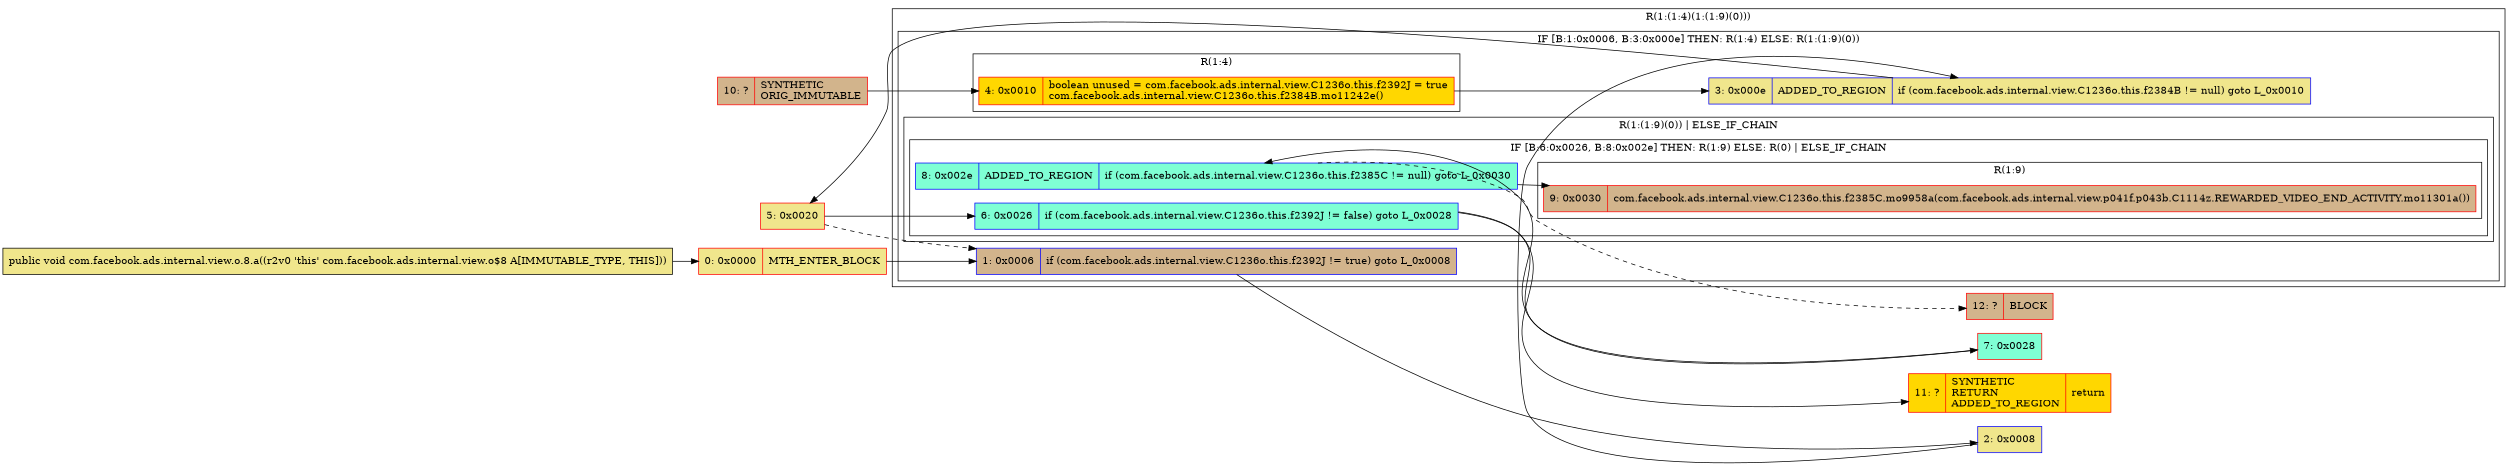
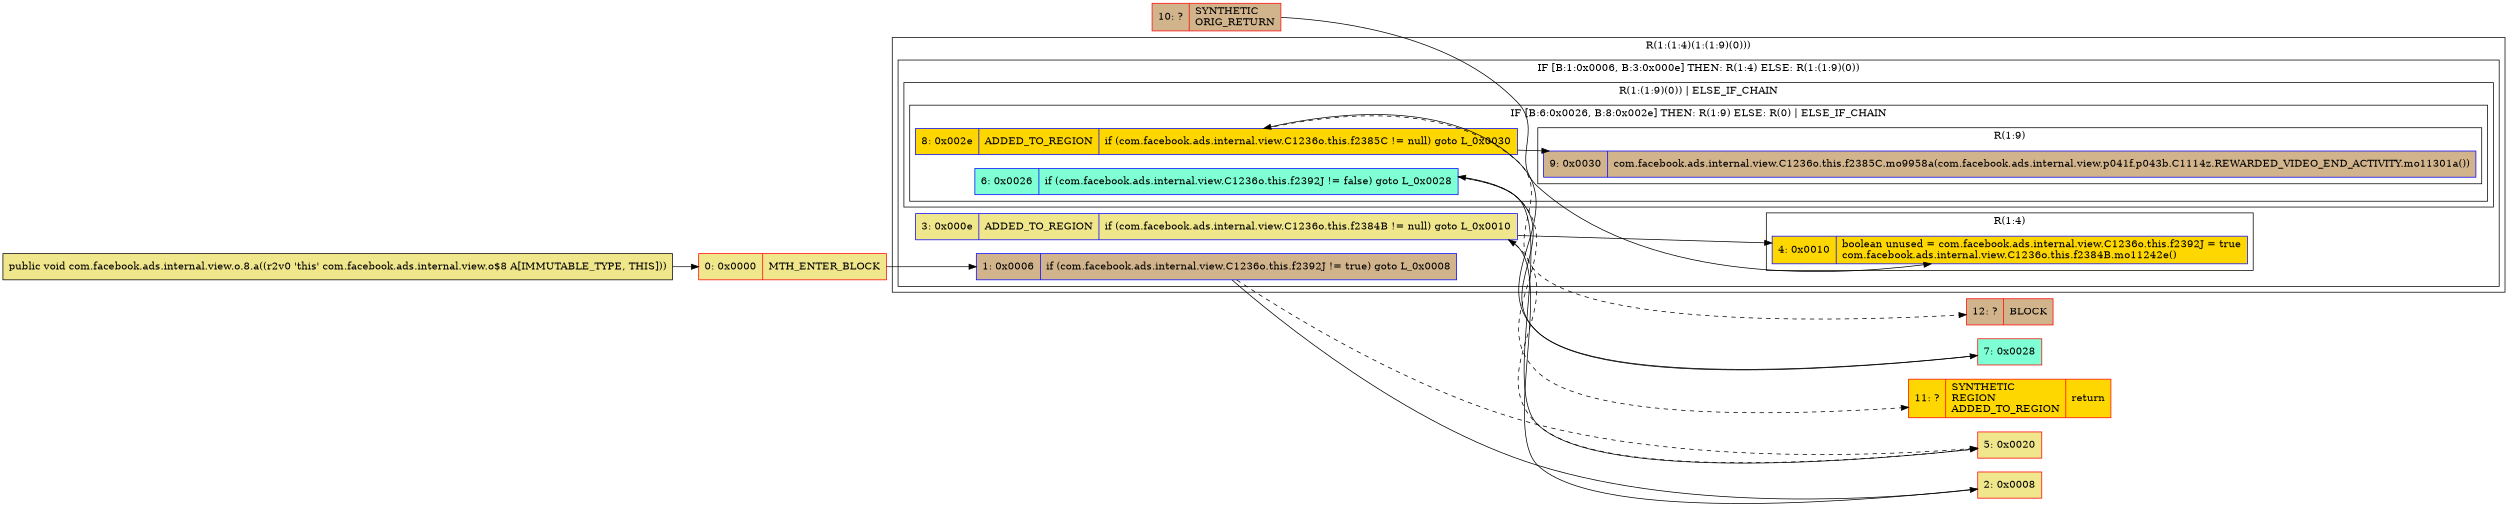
(1275, 27) -> (1519, 388)
(1216, 91) -> (2010, 250)
(1578, 91) -> (1641, 239)
(811, 96) -> (1235, 22)
(1216, 176) -> (1216, 142)
(2010, 199) -> (2010, 164)
(885, 238) -> (1586, 435)
(1975, 393) -> (1974, 398)
(1613, 395) -> (1592, 397)
(2010, 440) -> (2010, 485)
